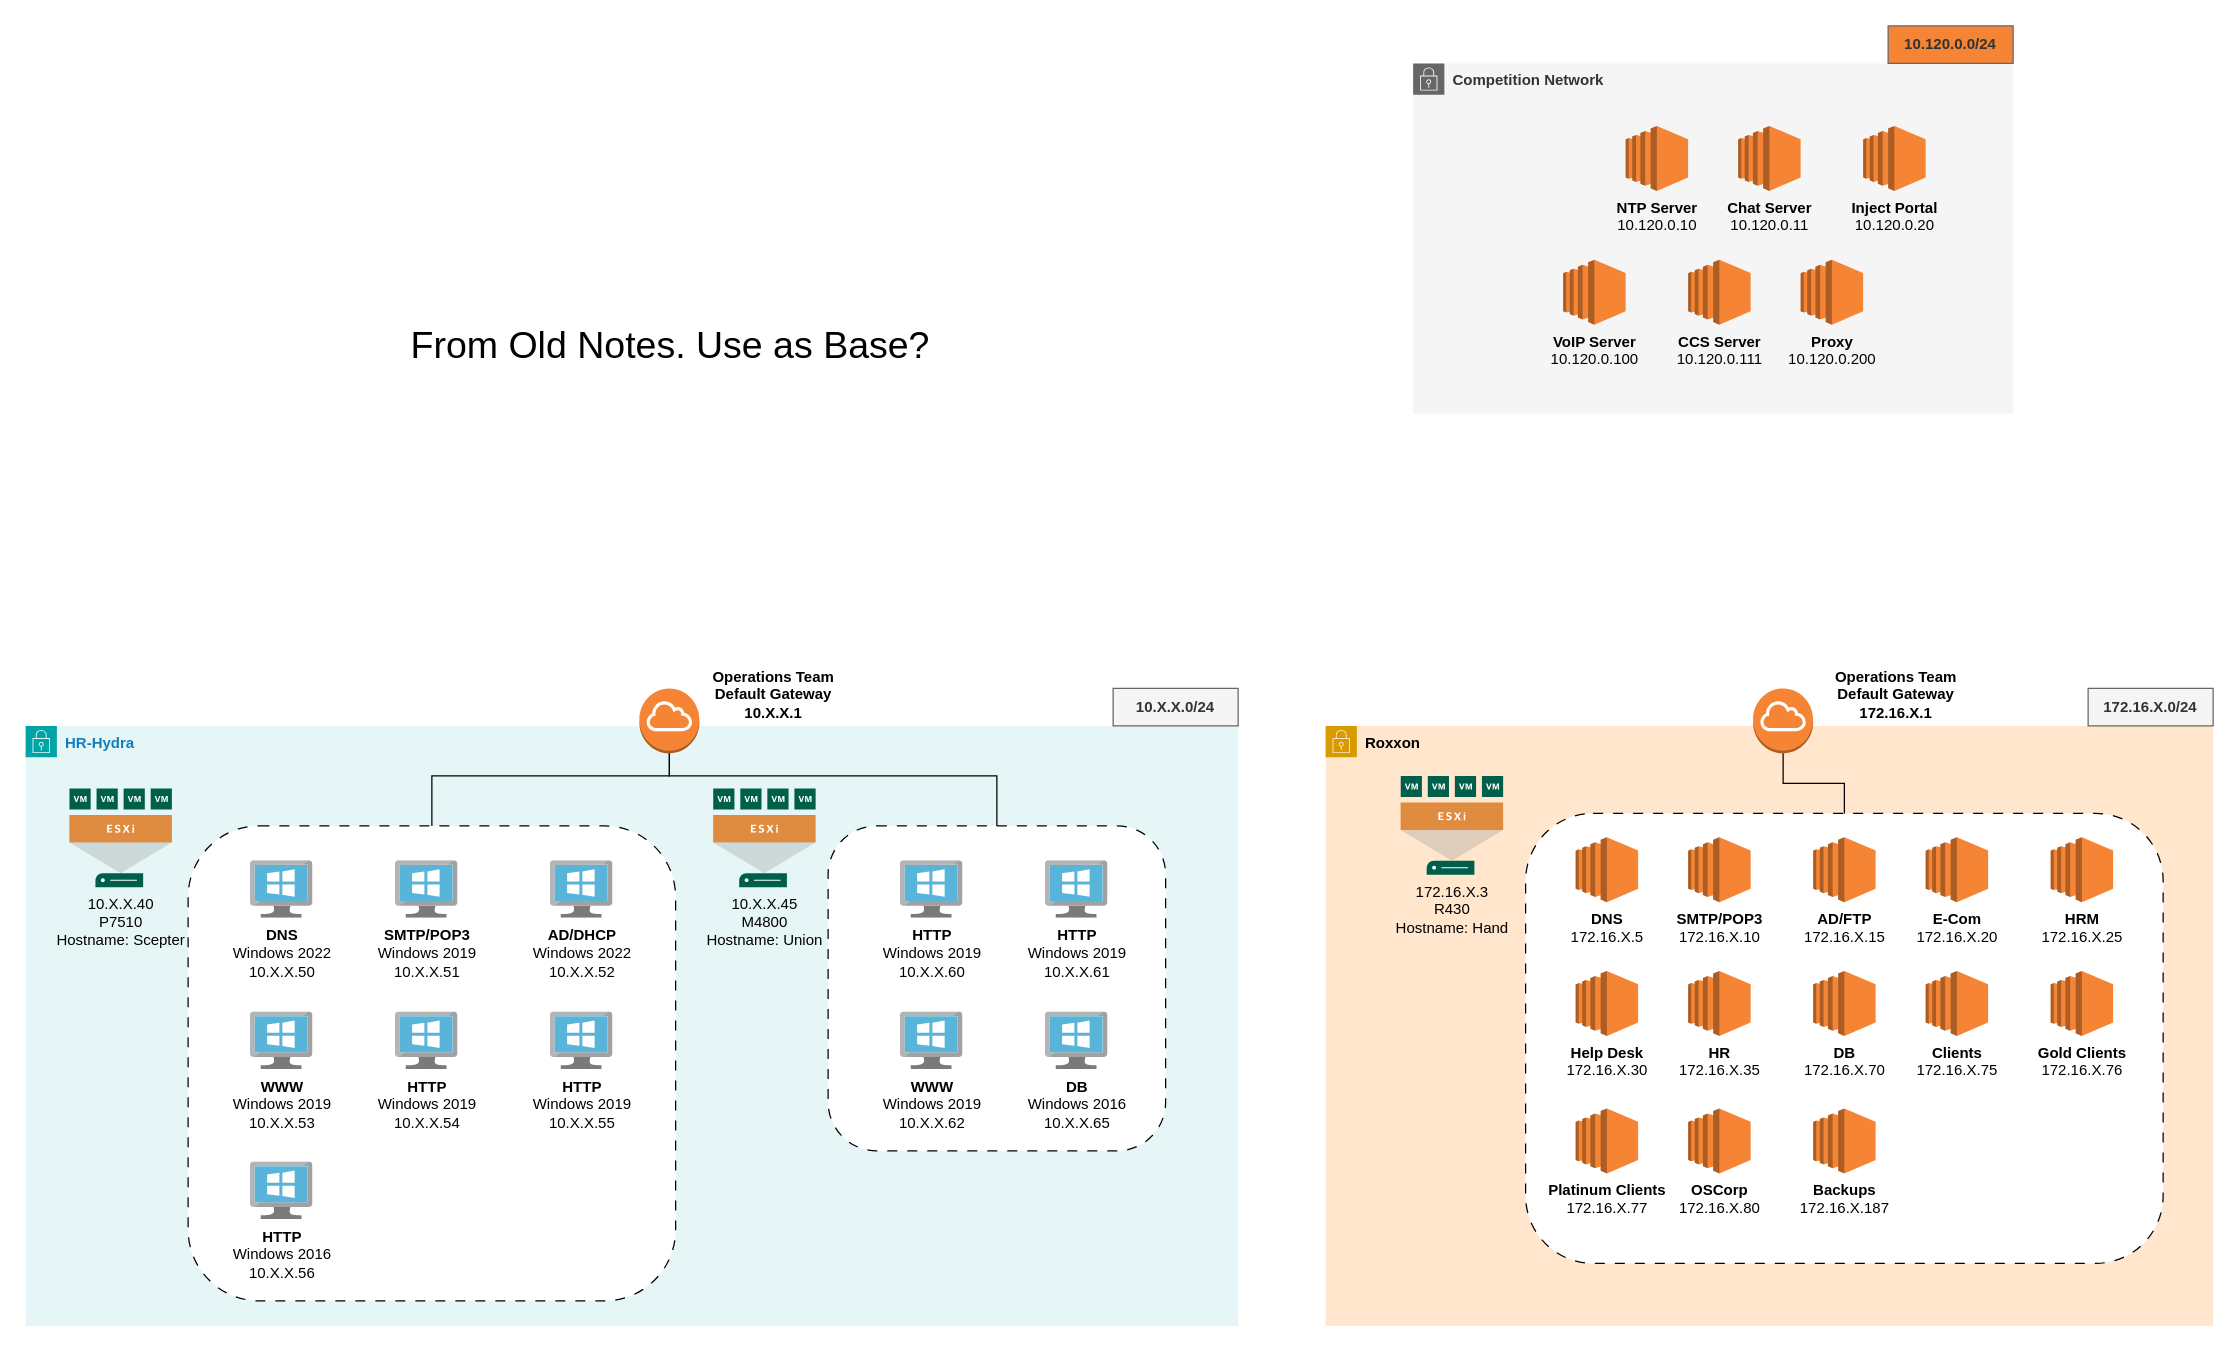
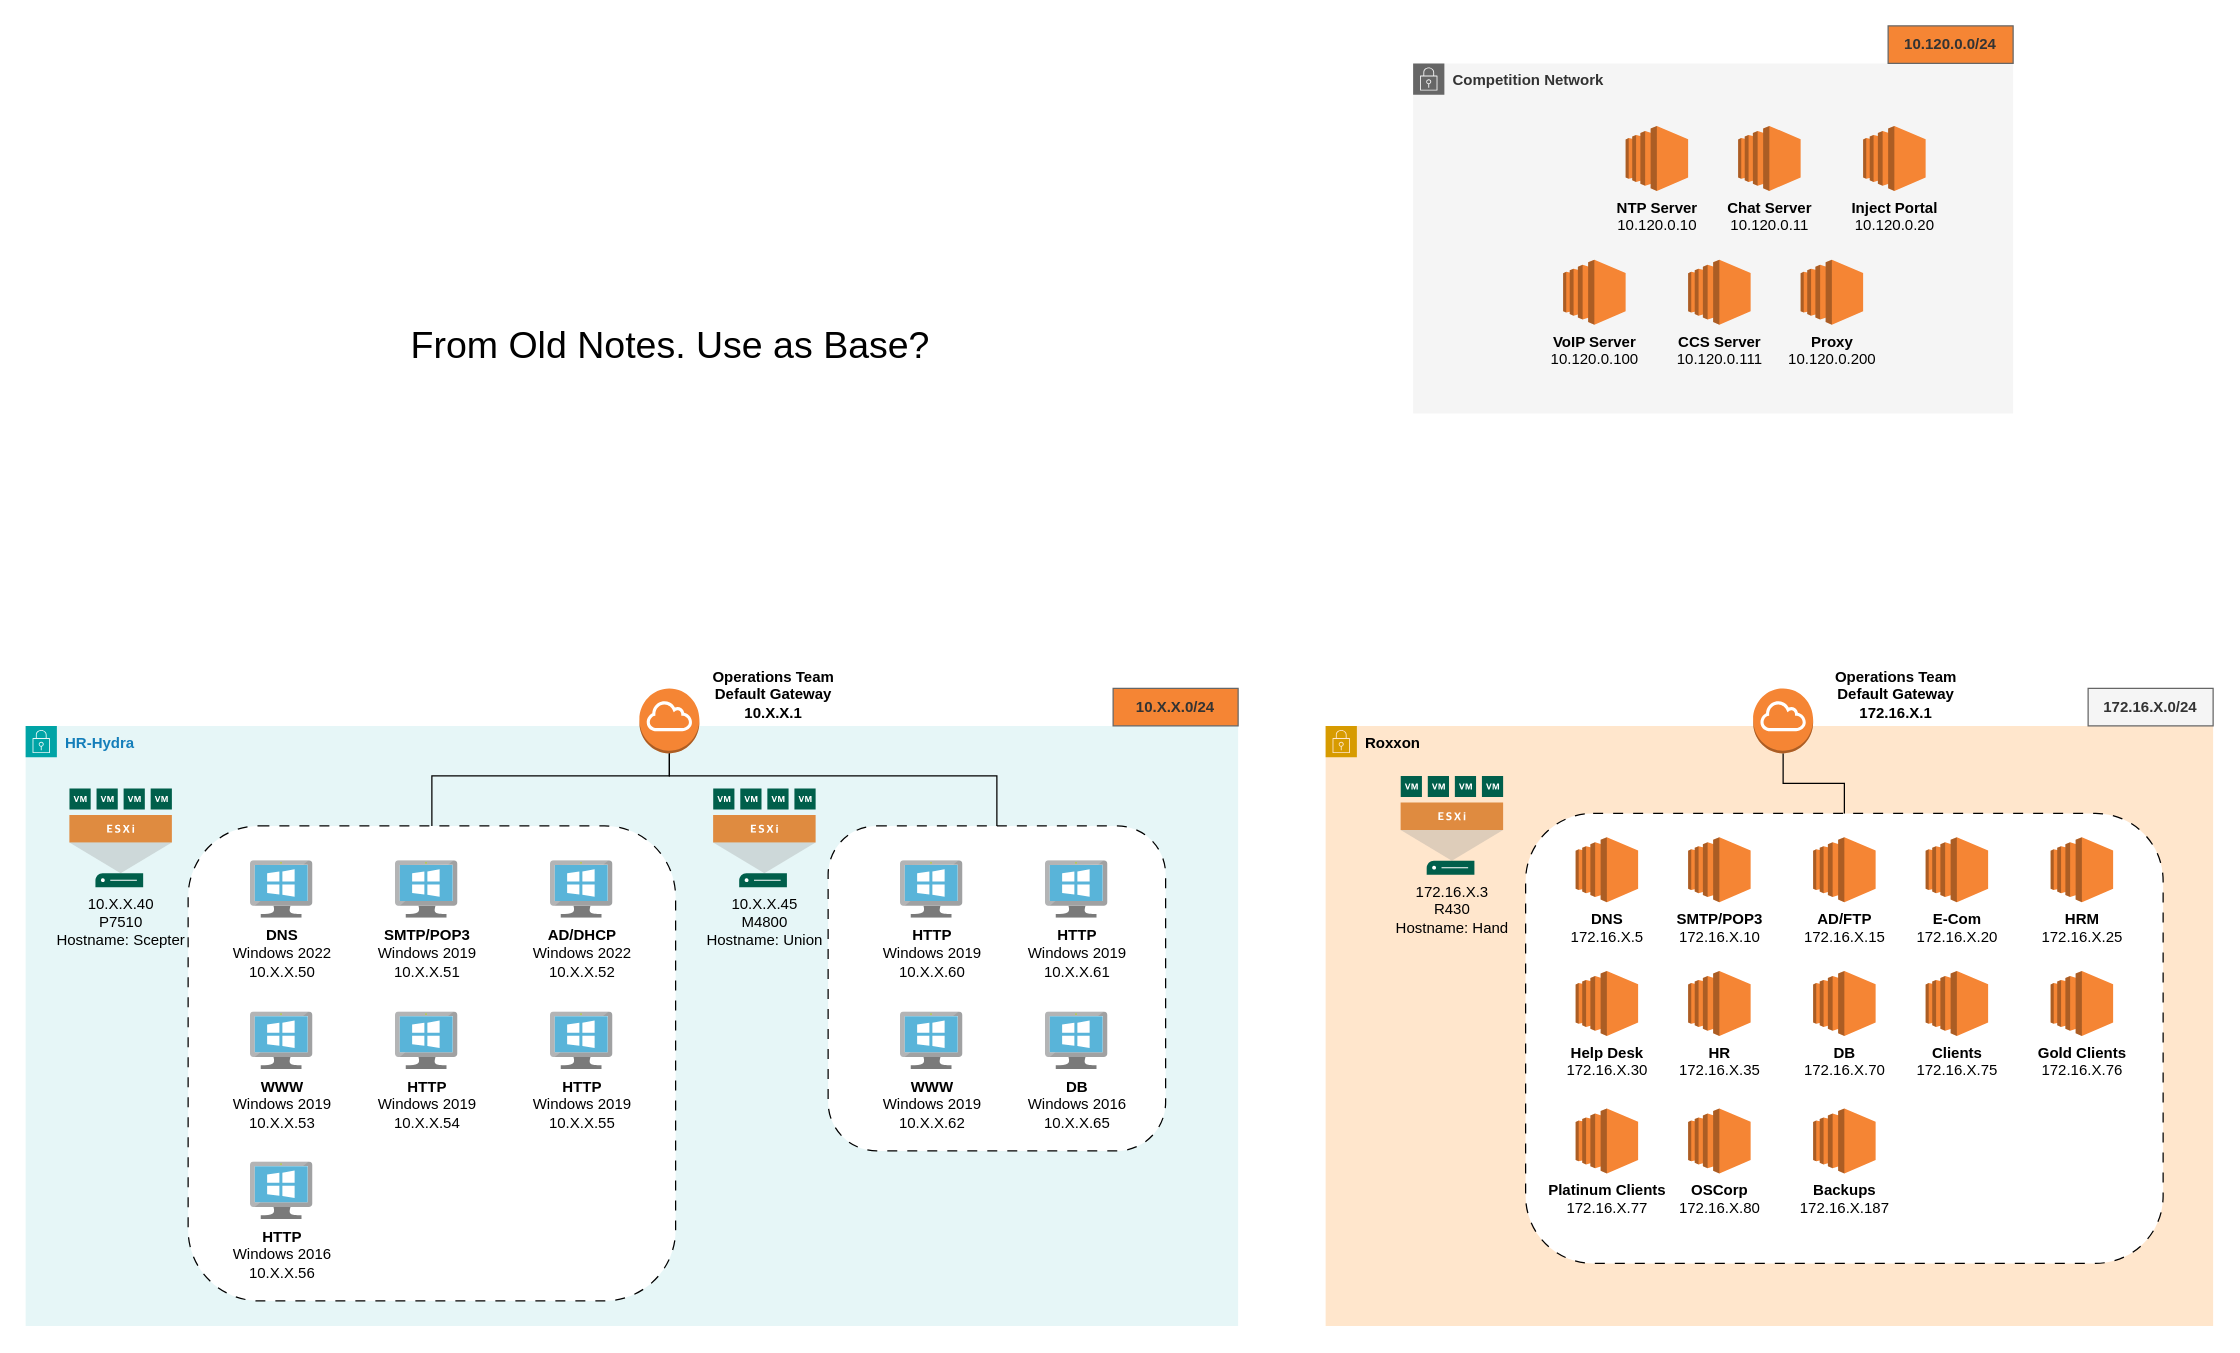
(1176, 707) -> (1176, 707)
